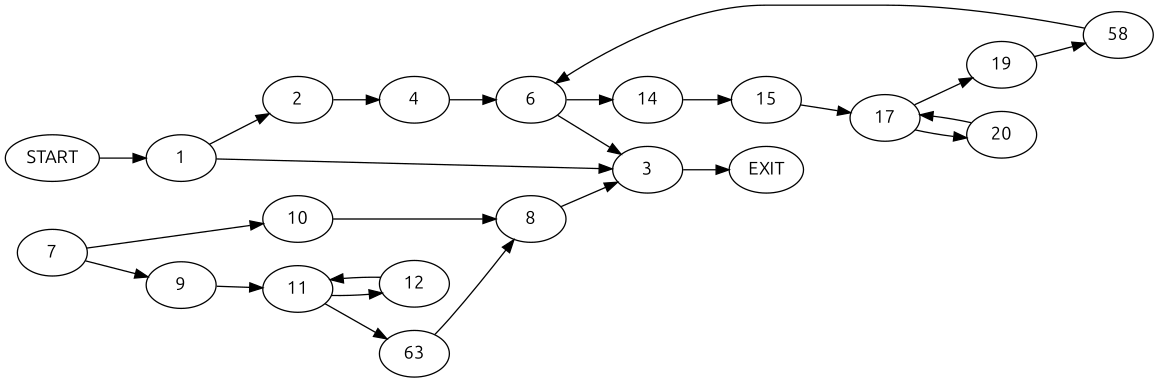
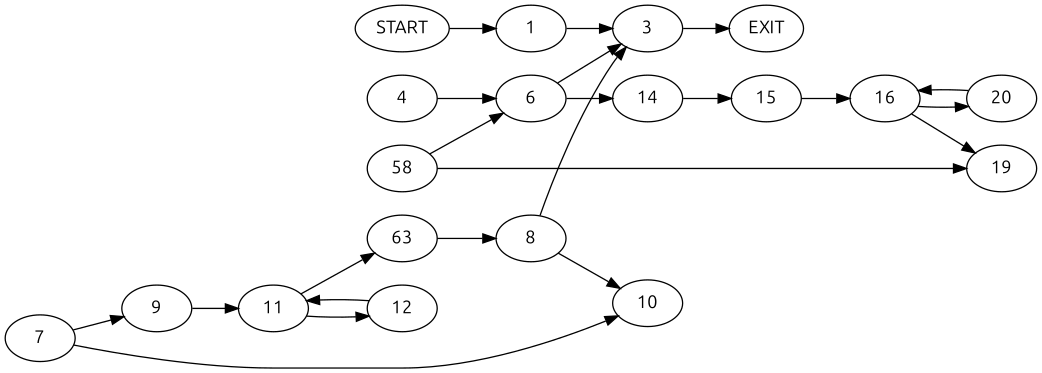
(1054, 52) -> (695, 168)
(298, 100) -> none
(885, 118) -> (885, 98)
(408, 219) -> (583, 267)
